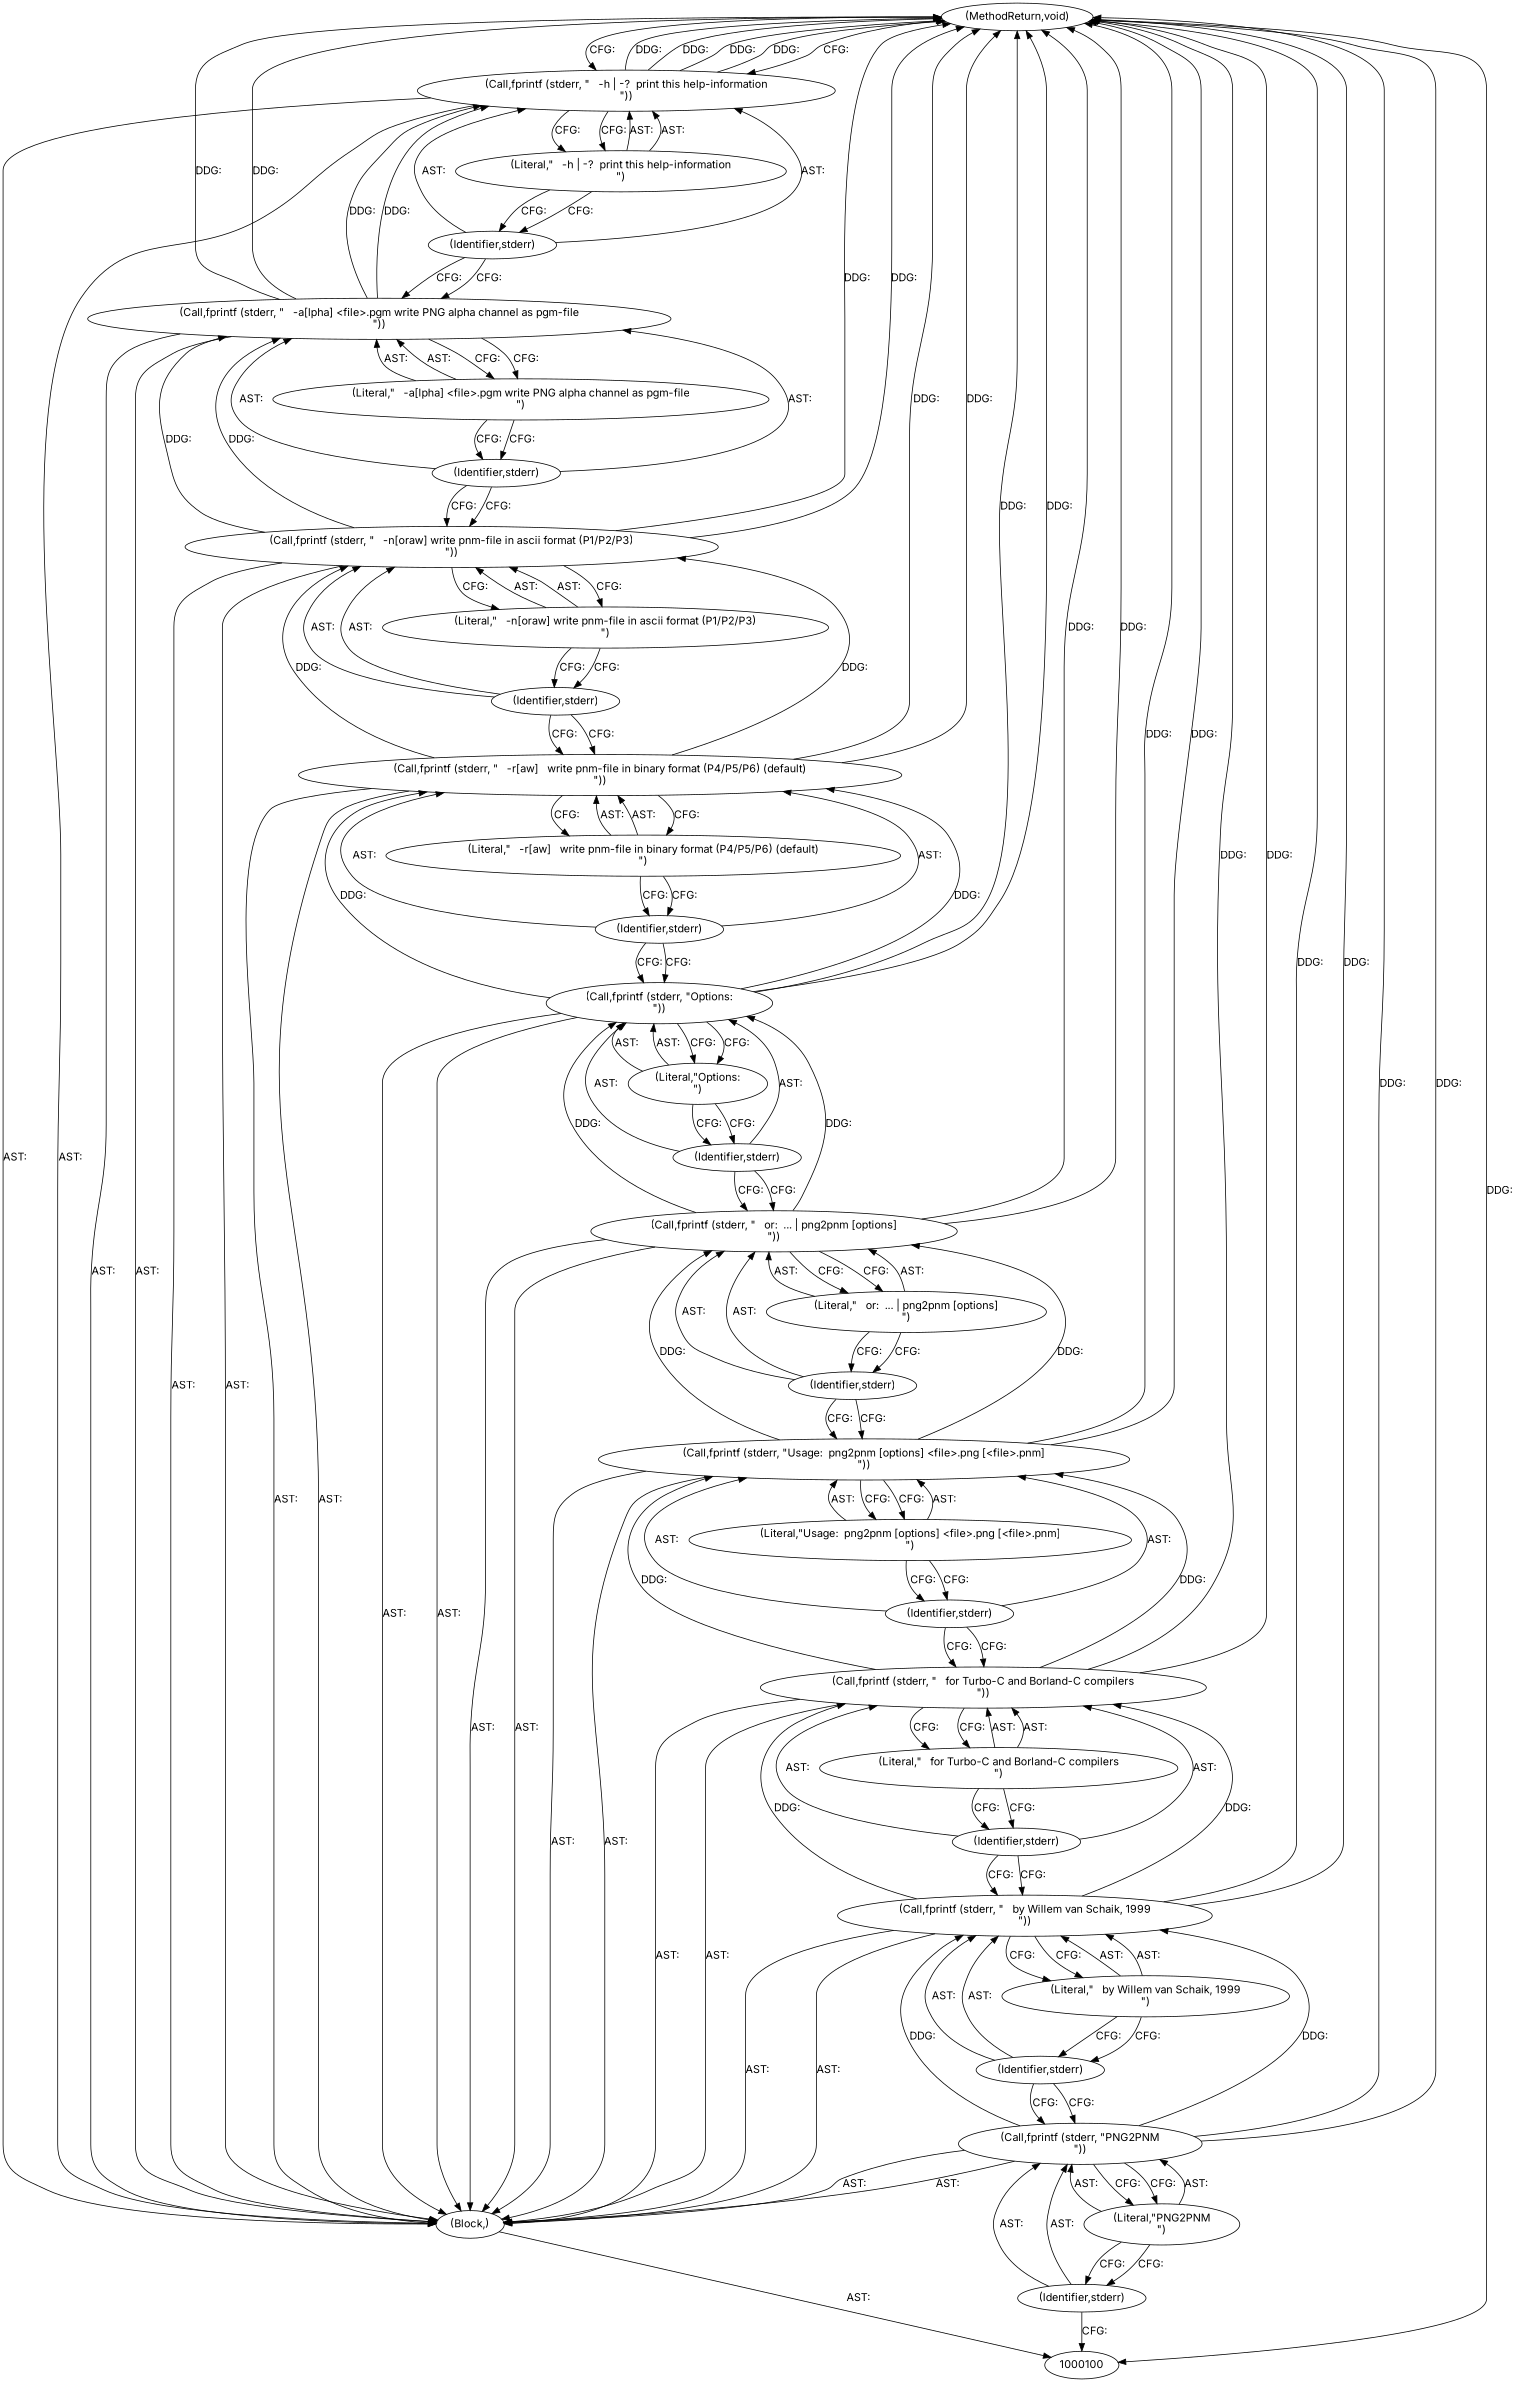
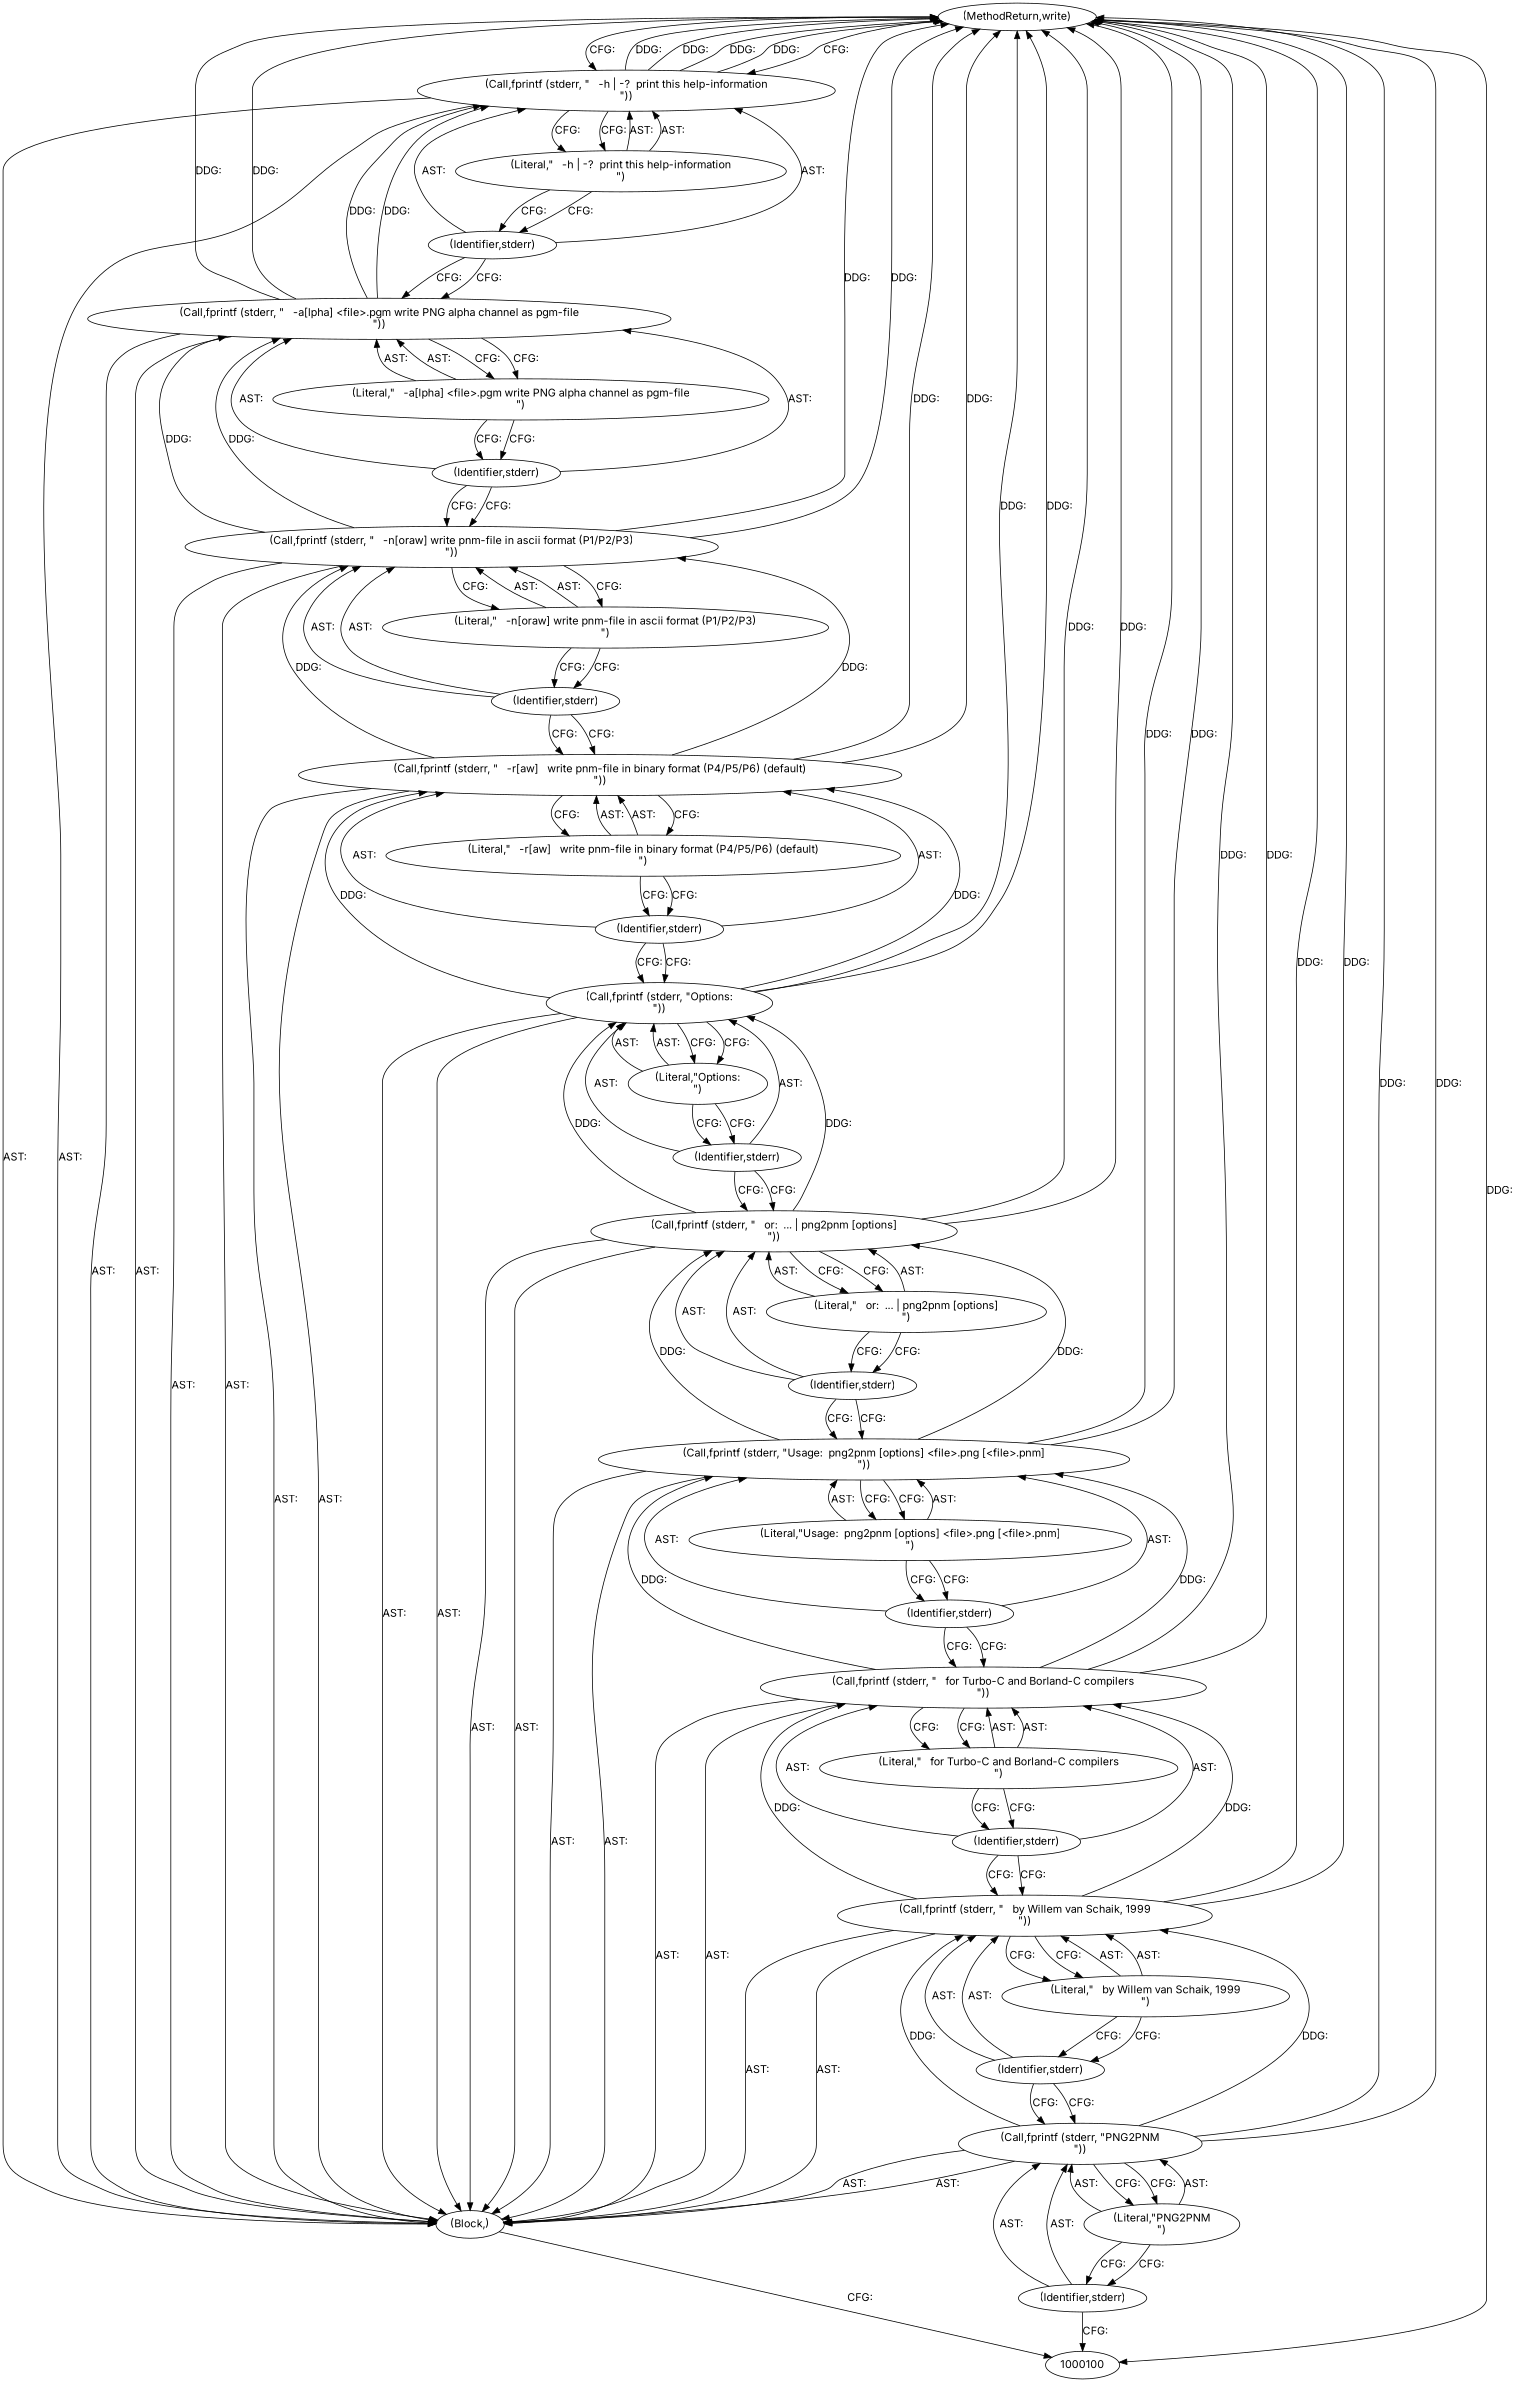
(1017, 17) -> (1017, 17)
(860, 2298) -> (861, 2298)
